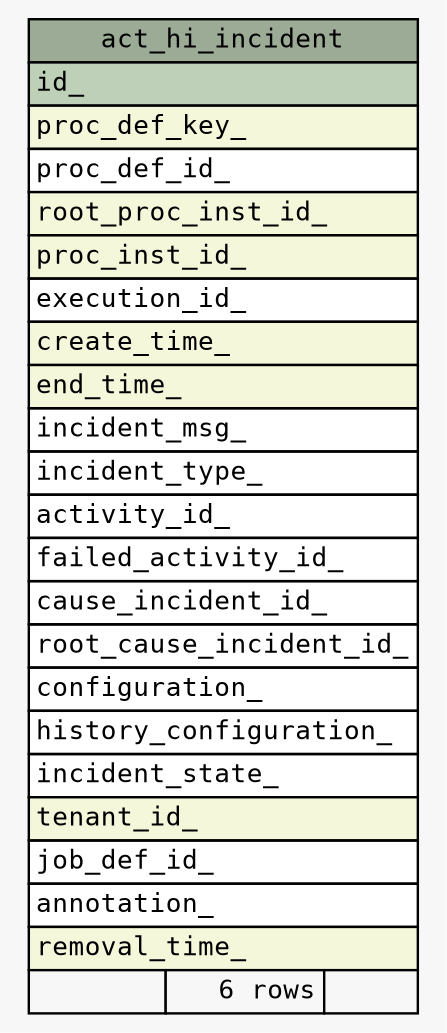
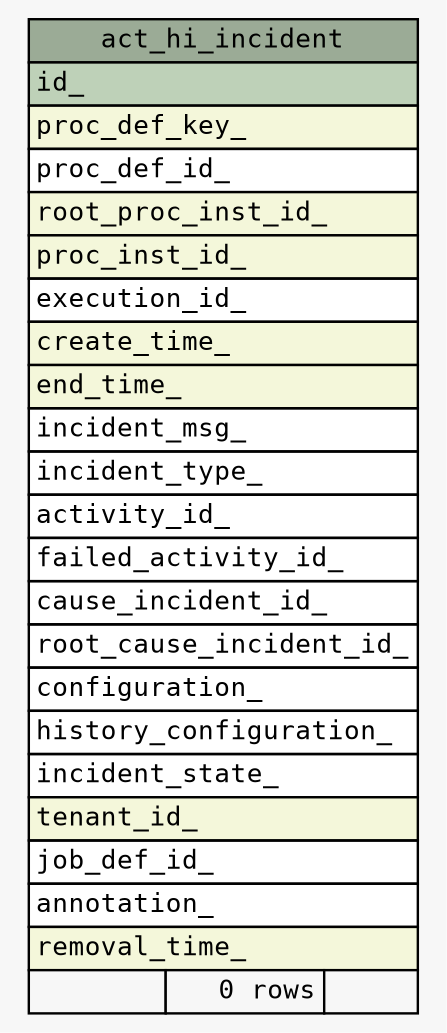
(268, 991) -> (268, 991)
